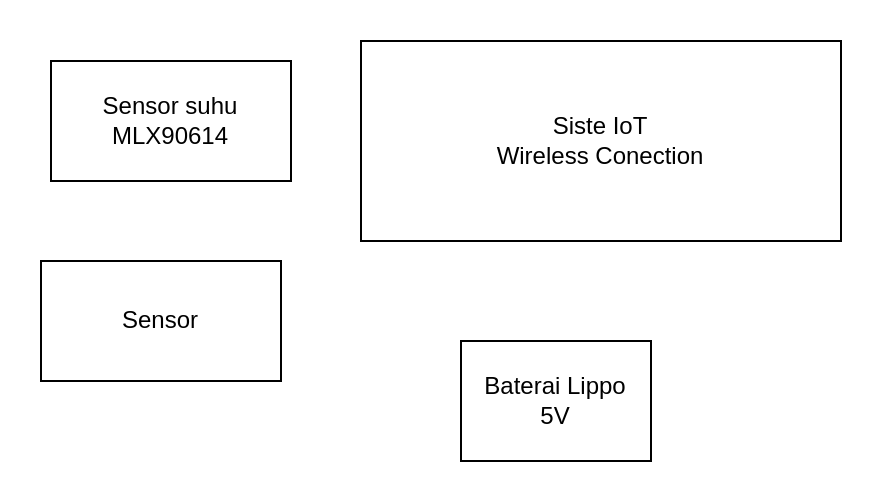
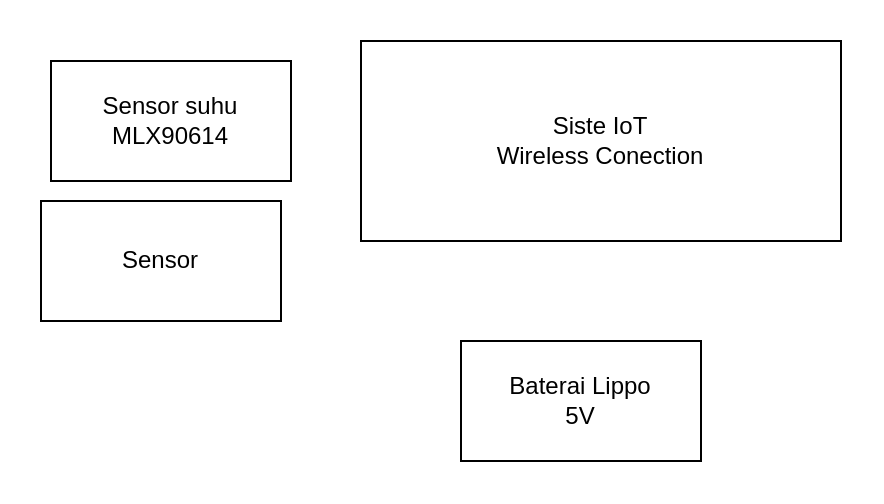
(161, 321) -> (161, 261)
(556, 401) -> (581, 401)
